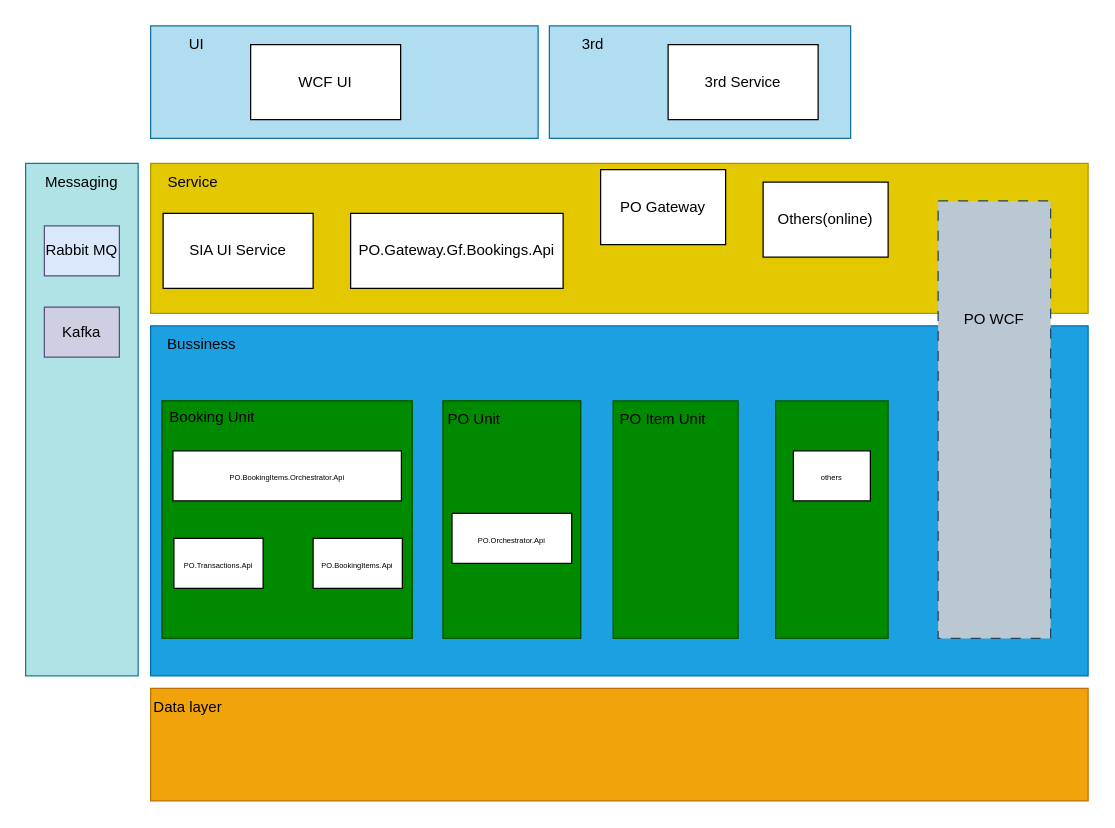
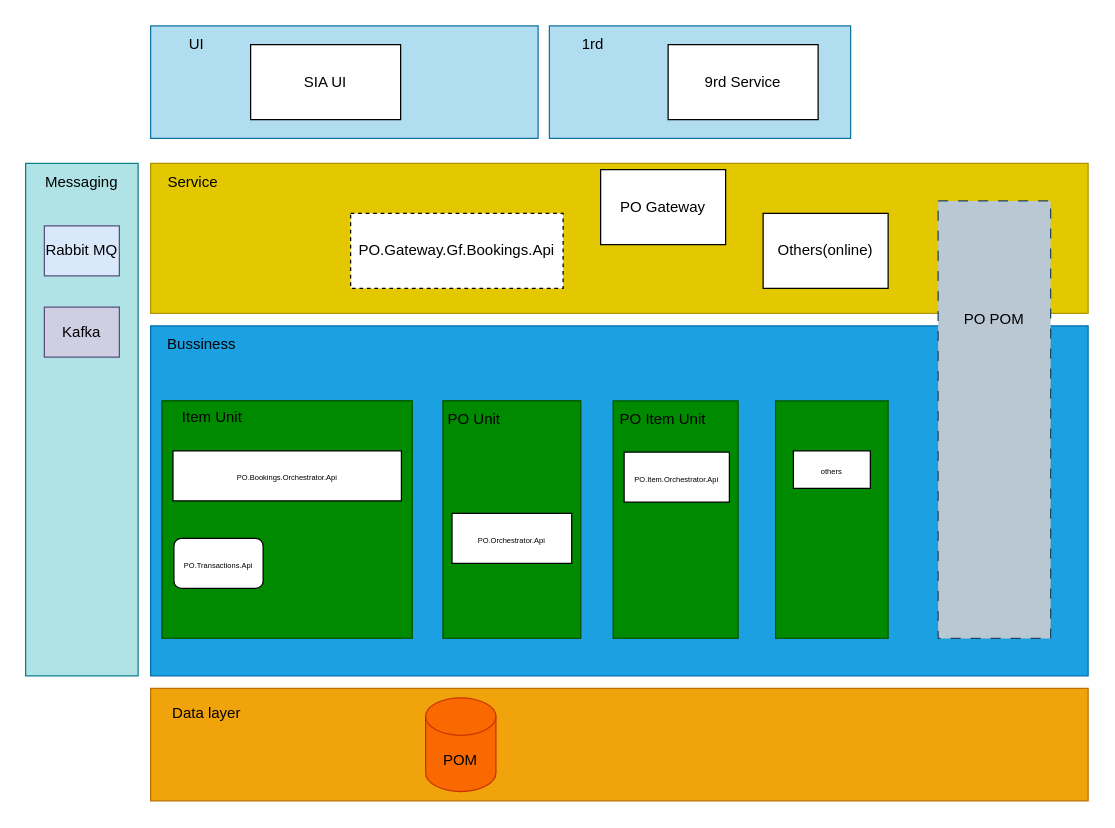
(593, 44) -> (593, 44)
(326, 82) -> (326, 82)
(743, 82) -> (743, 82)
(826, 219) -> (826, 251)
(238, 251) -> none
(457, 251) -> (457, 251)
(994, 319) -> (994, 319)
(213, 417) -> (213, 417)
(288, 476) -> (288, 476)
(832, 476) -> (832, 469)
none -> (677, 477)
(219, 563) -> (219, 563)
(358, 563) -> none
(188, 707) -> (207, 713)
none -> (461, 744)
